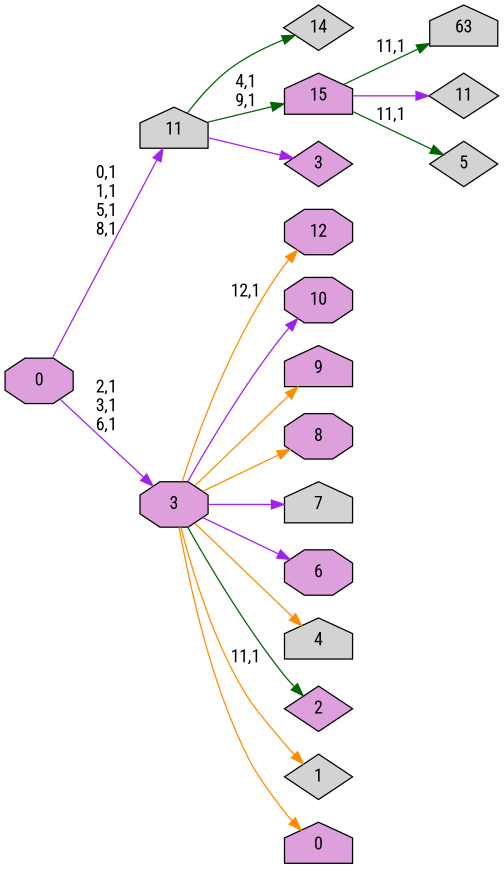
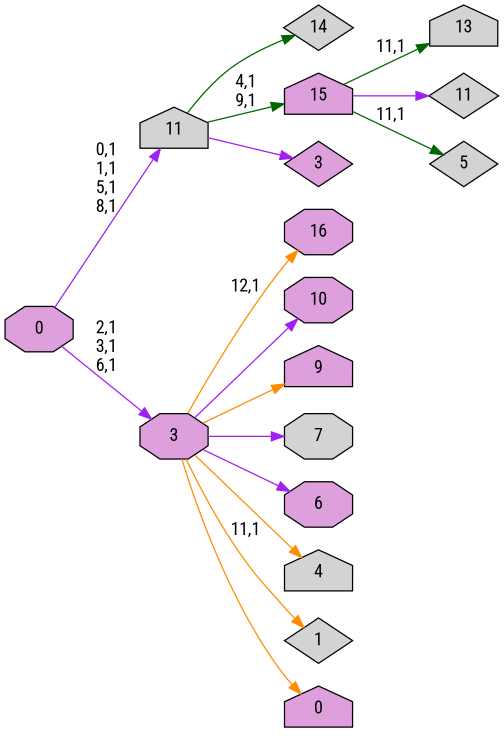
(464, 28) -> (464, 28)
(319, 232) -> (319, 232)
(319, 436) -> none
(319, 504) -> (319, 436)
(319, 709) -> none
